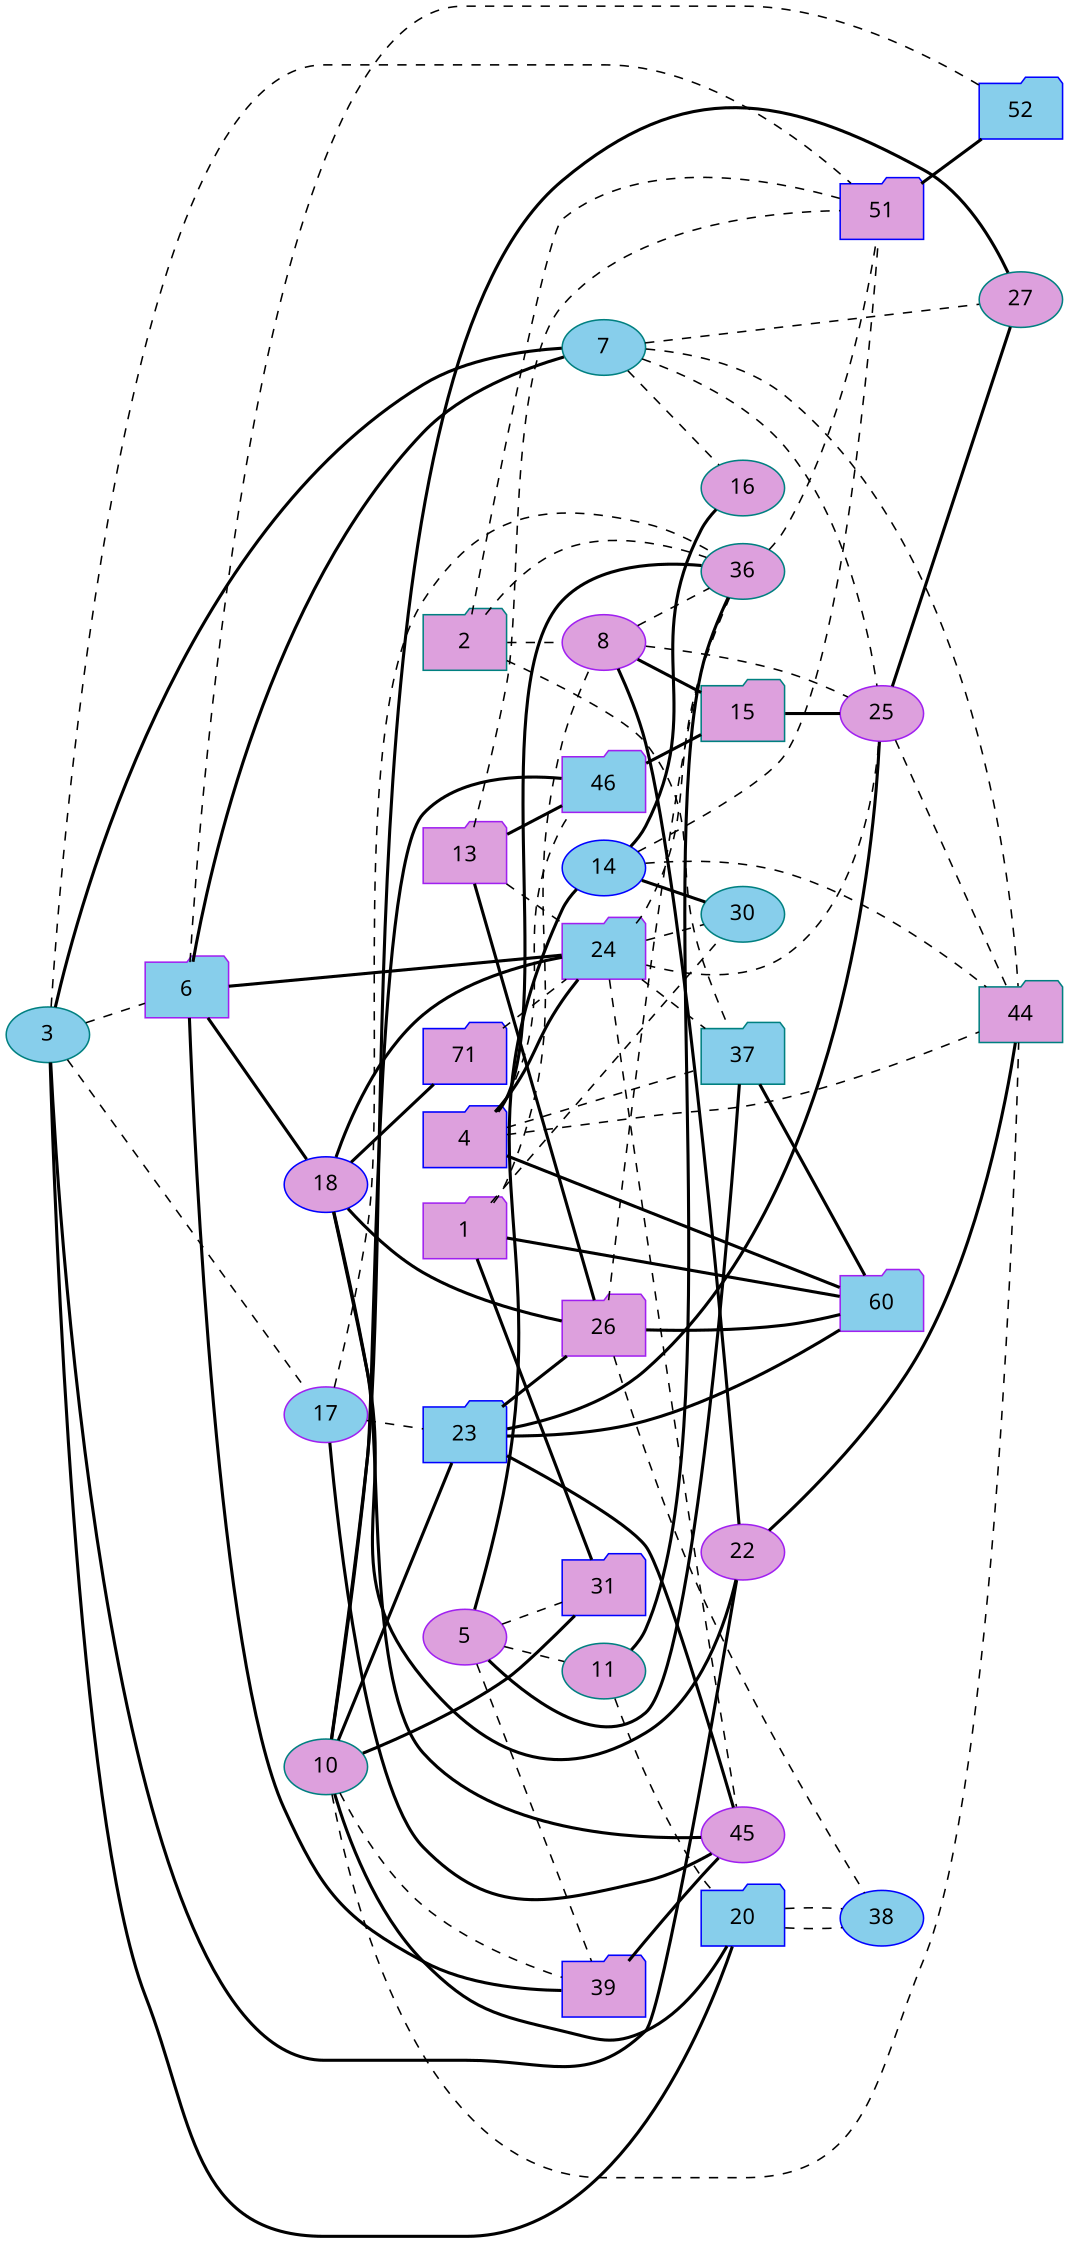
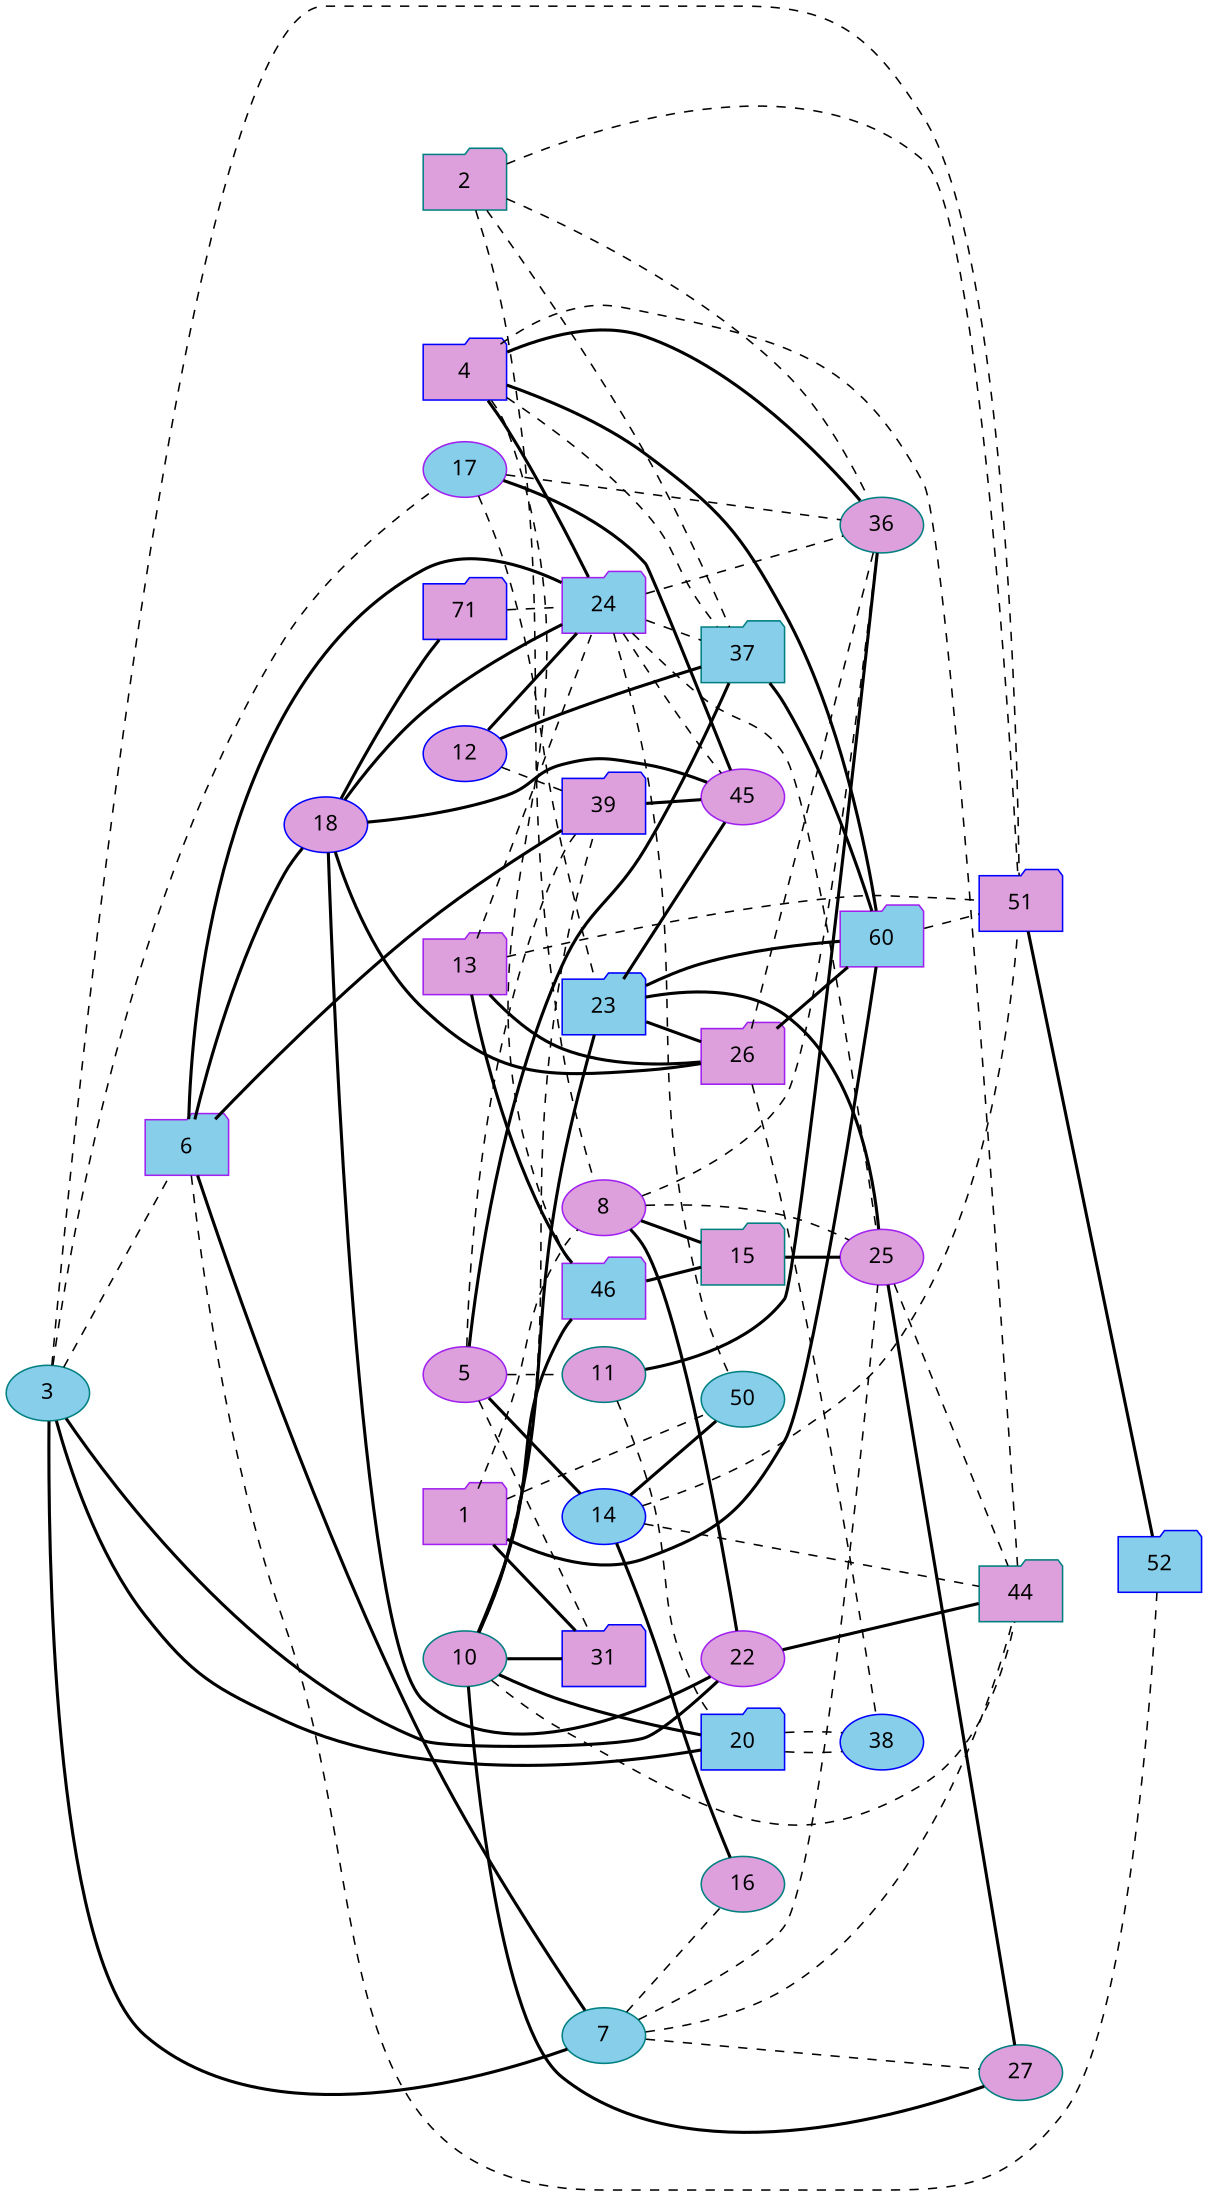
(839, 401) -> (952, 921)
none -> (465, 754)
(743, 914) -> (743, 1399)
